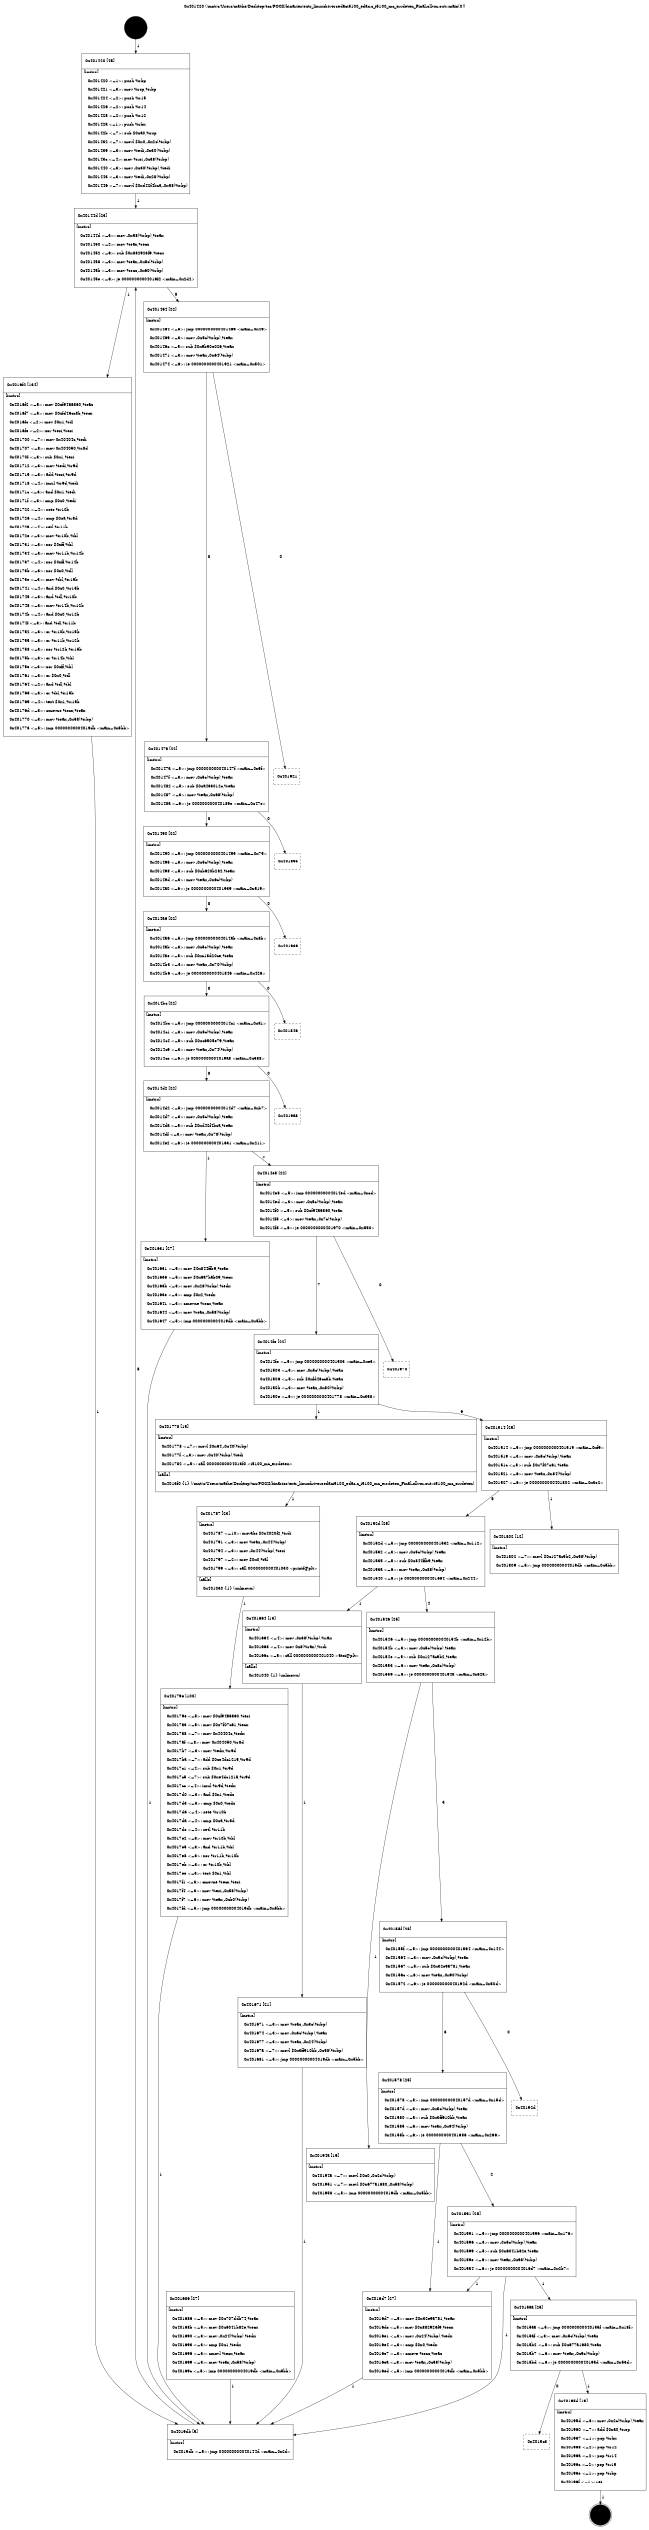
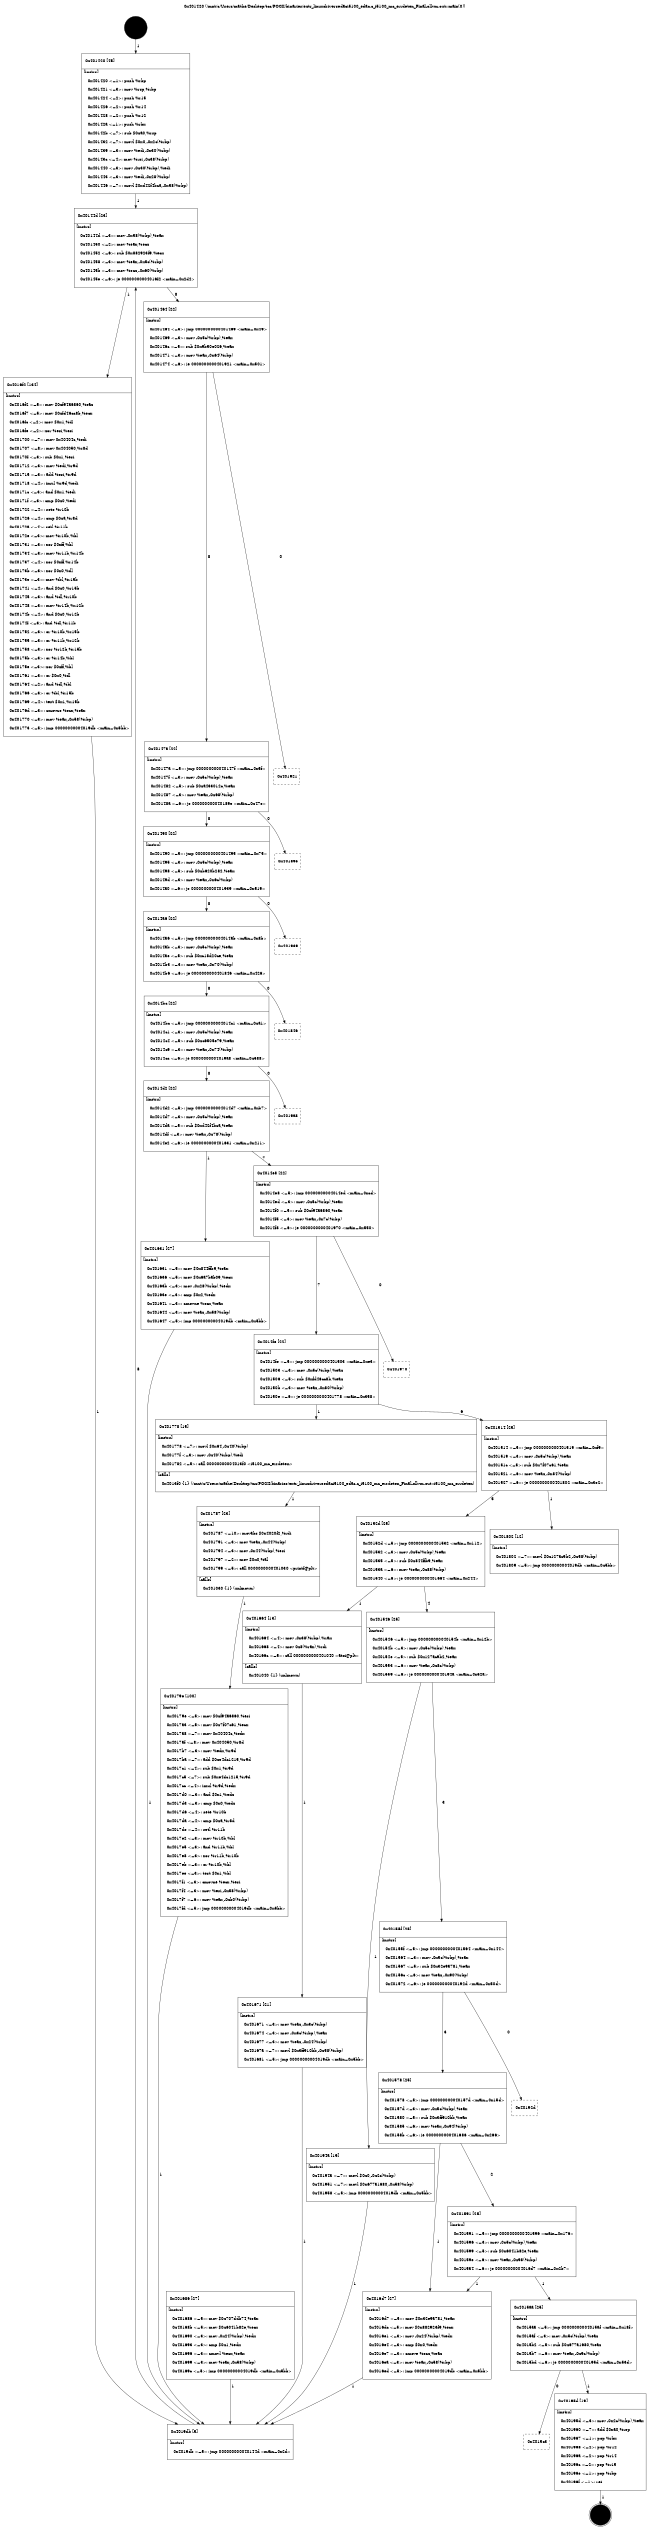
(449, 2404) -> (340, 2323)
